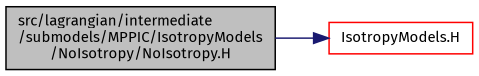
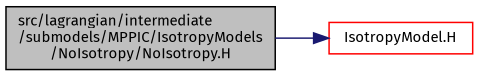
(401, 38) -> (401, 38)
